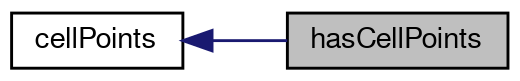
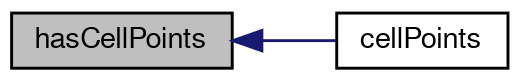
(250, 41) -> (299, 41)
